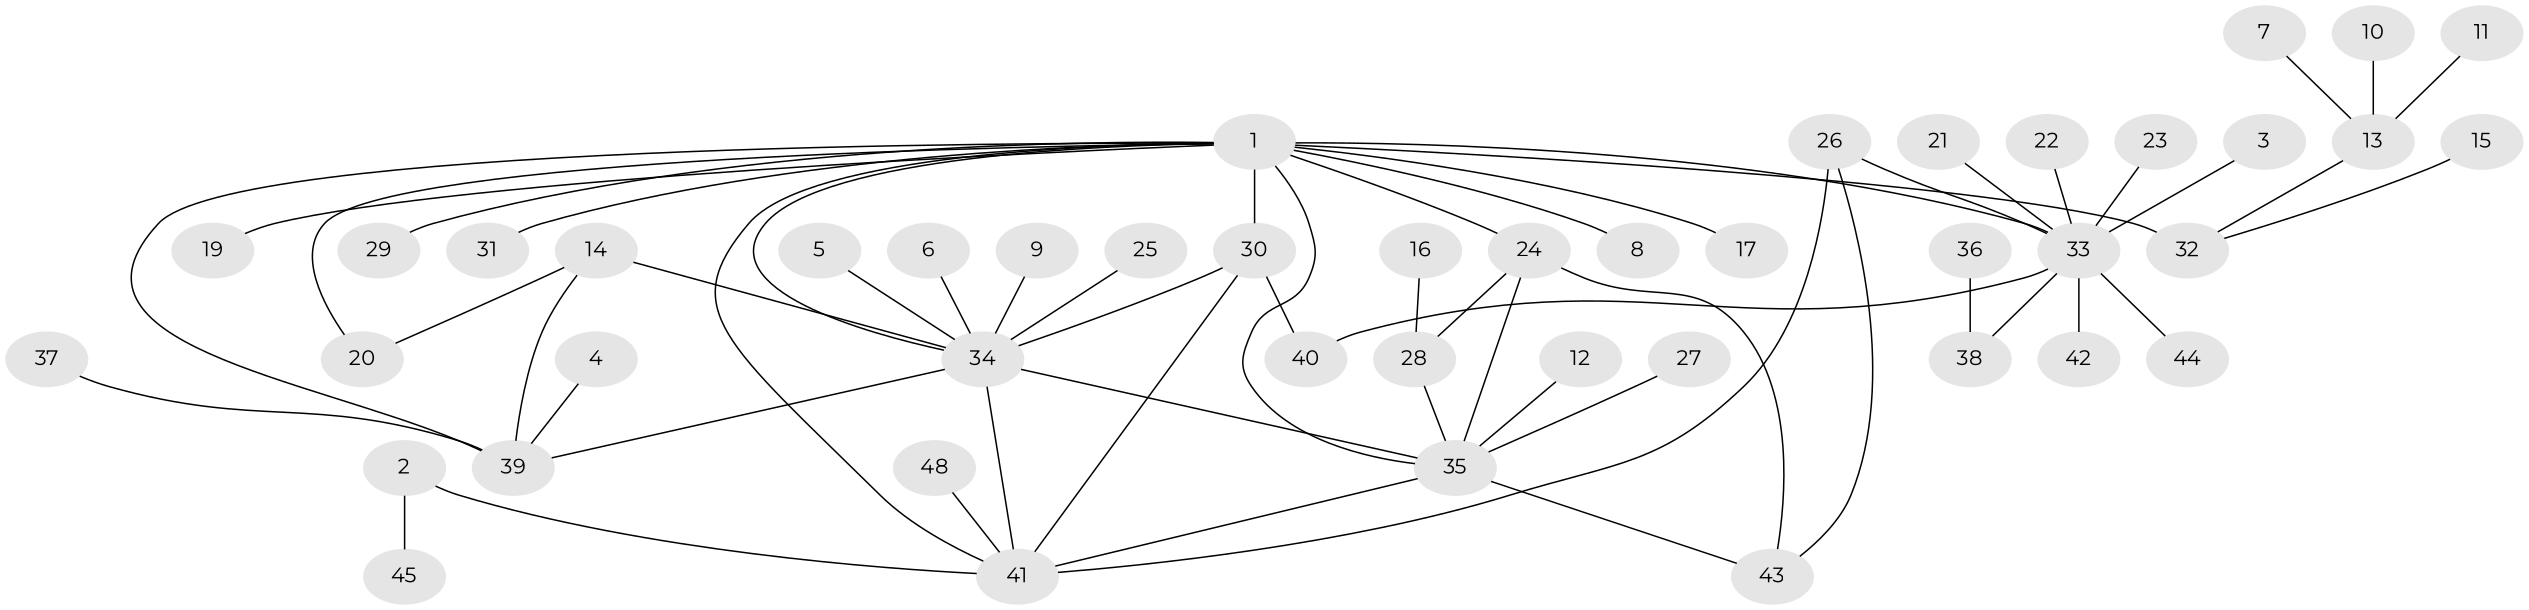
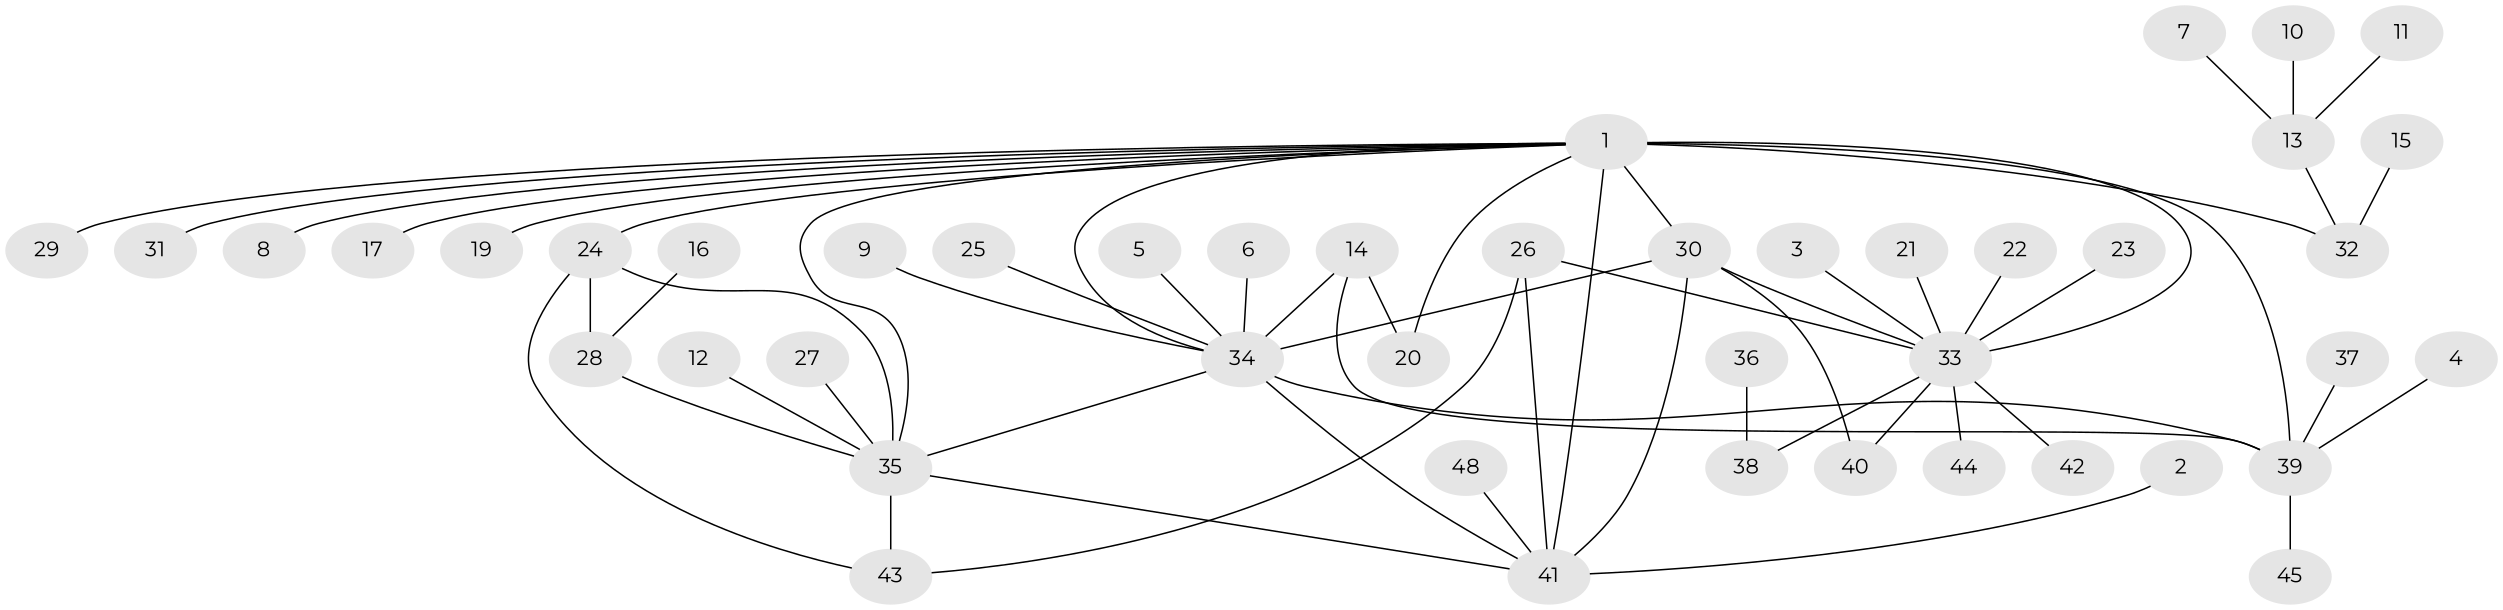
none -> (1818, 308)
(405, 523) -> (2290, 523)
